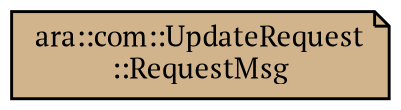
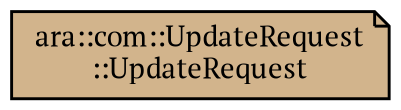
(200, 55) -> (200, 55)
